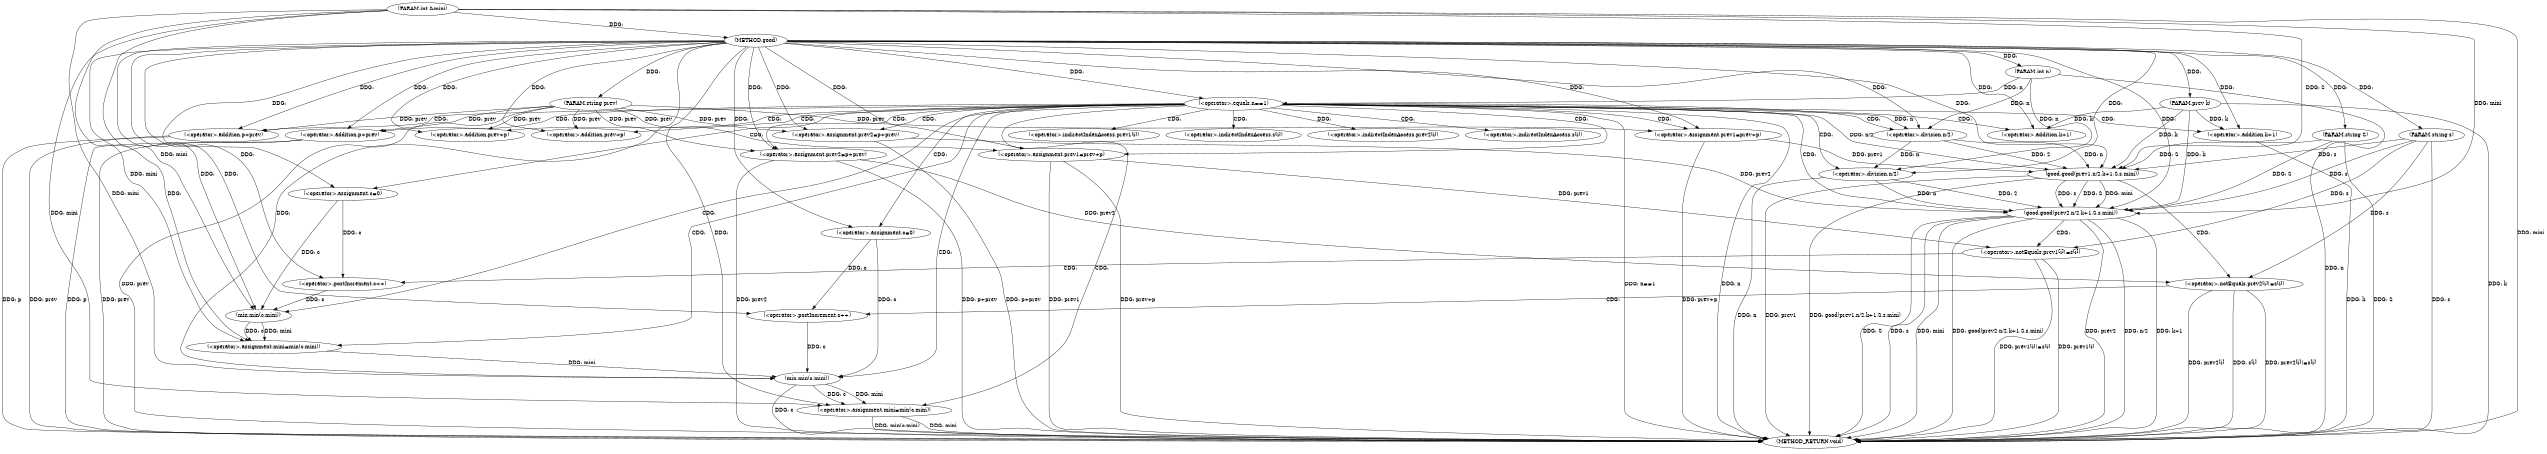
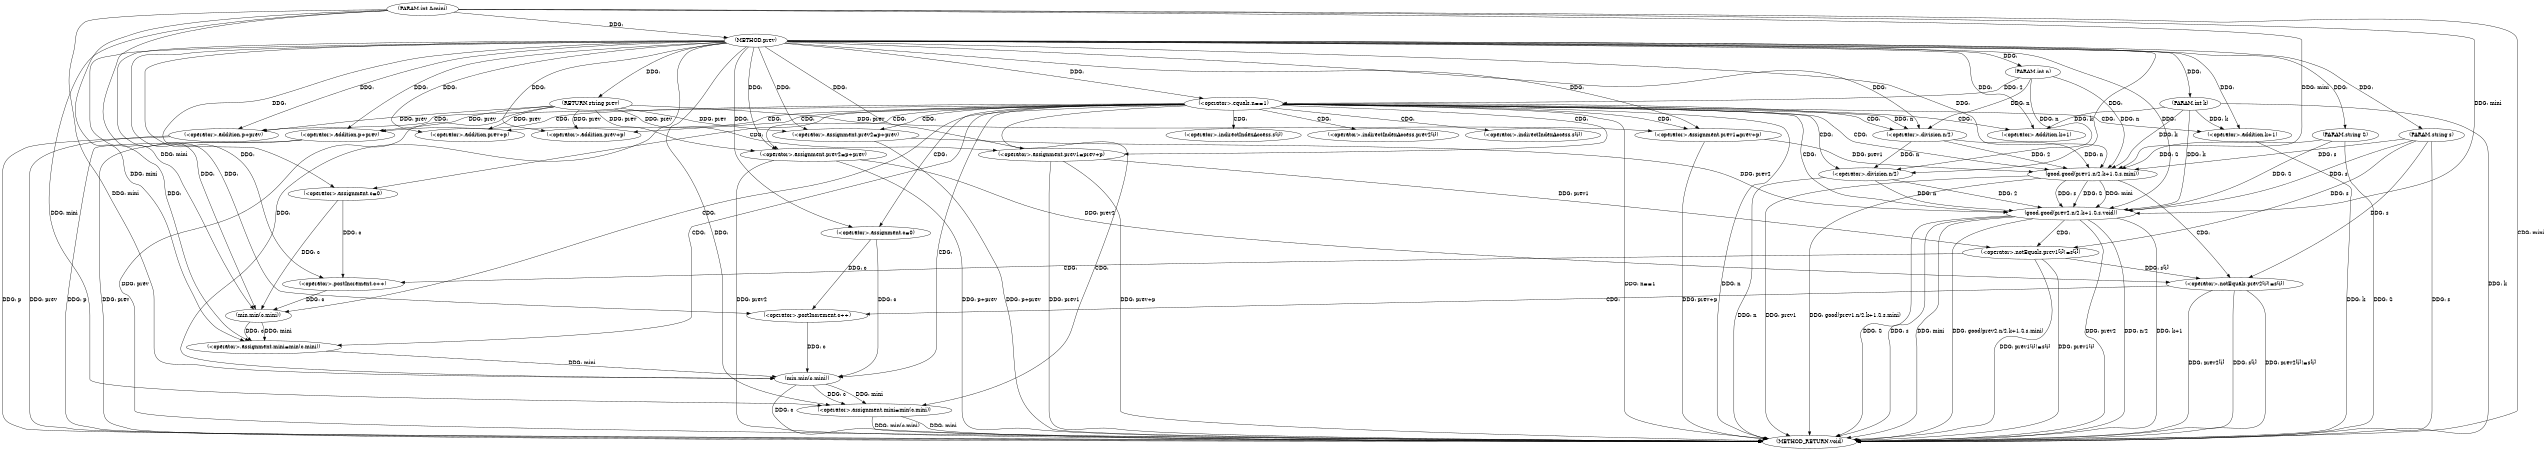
(756, 41) -> (756, 41)
(2013, 88) -> (2013, 88)
(2315, 88) -> (2315, 88)
(591, 104) -> (591, 104)
(2190, 104) -> (2190, 104)
(1325, 119) -> (1325, 119)
(1084, 135) -> none
(1862, 135) -> (1862, 135)
(2071, 214) -> (2071, 214)
(2531, 233) -> (2531, 233)
none -> (2131, 268)
(2325, 314) -> (2110, 108)
